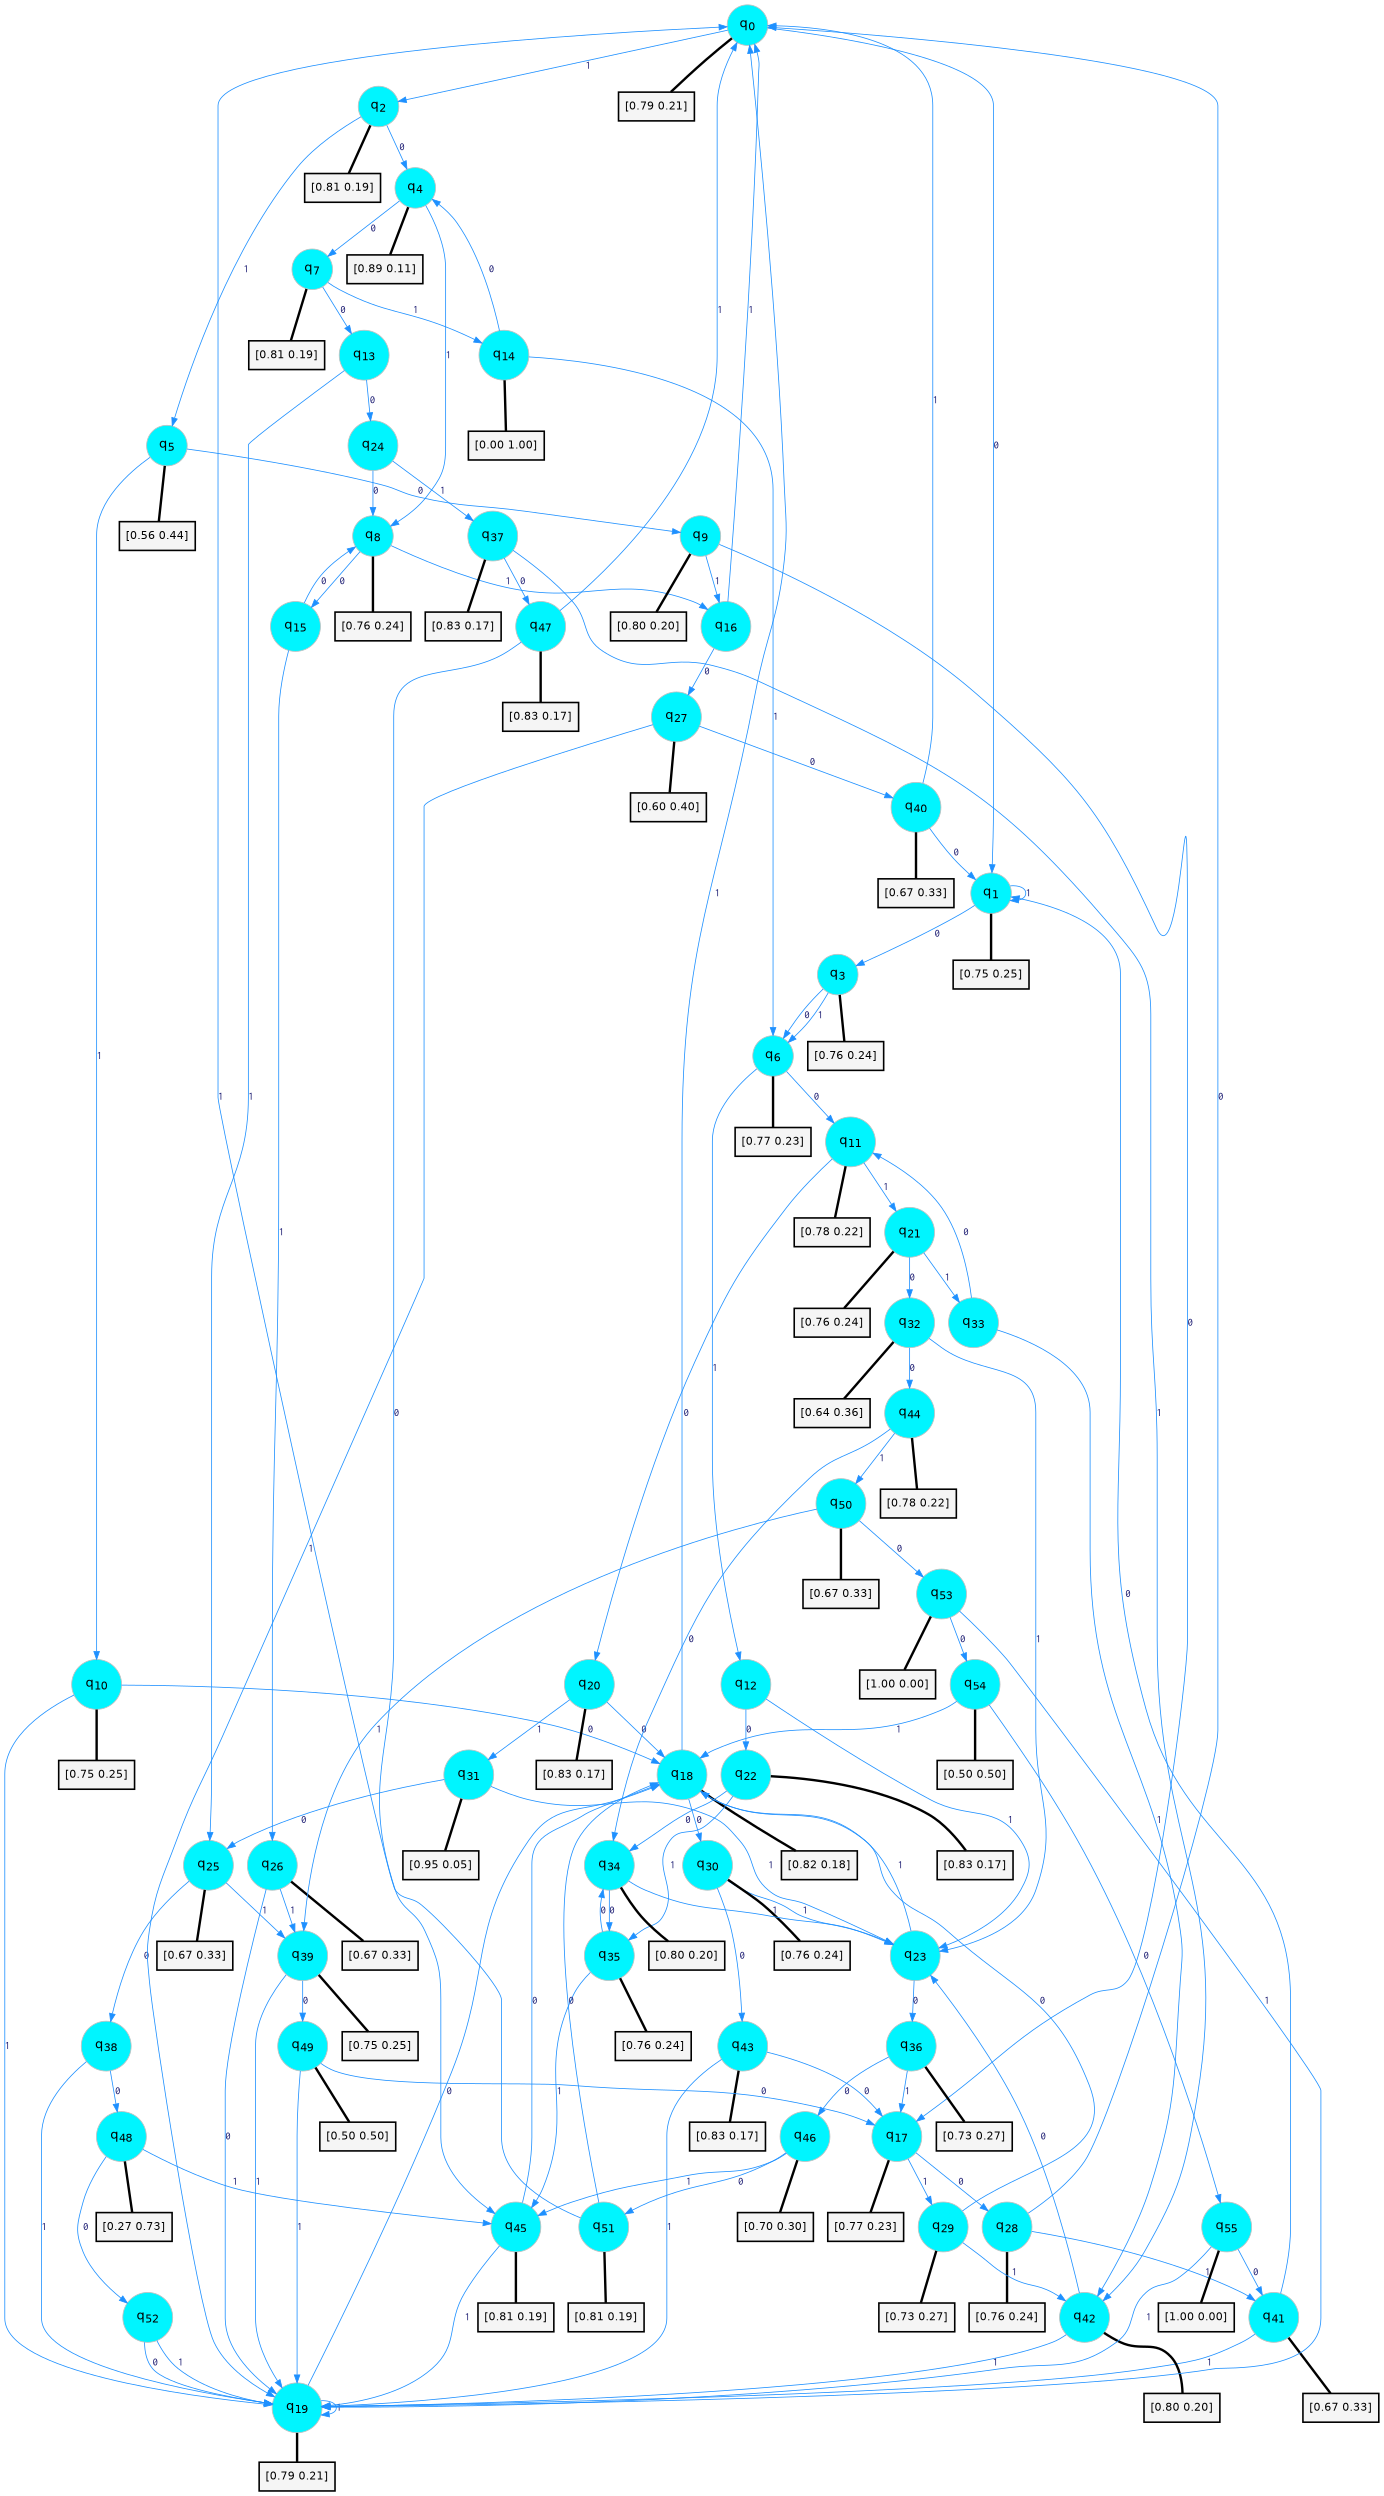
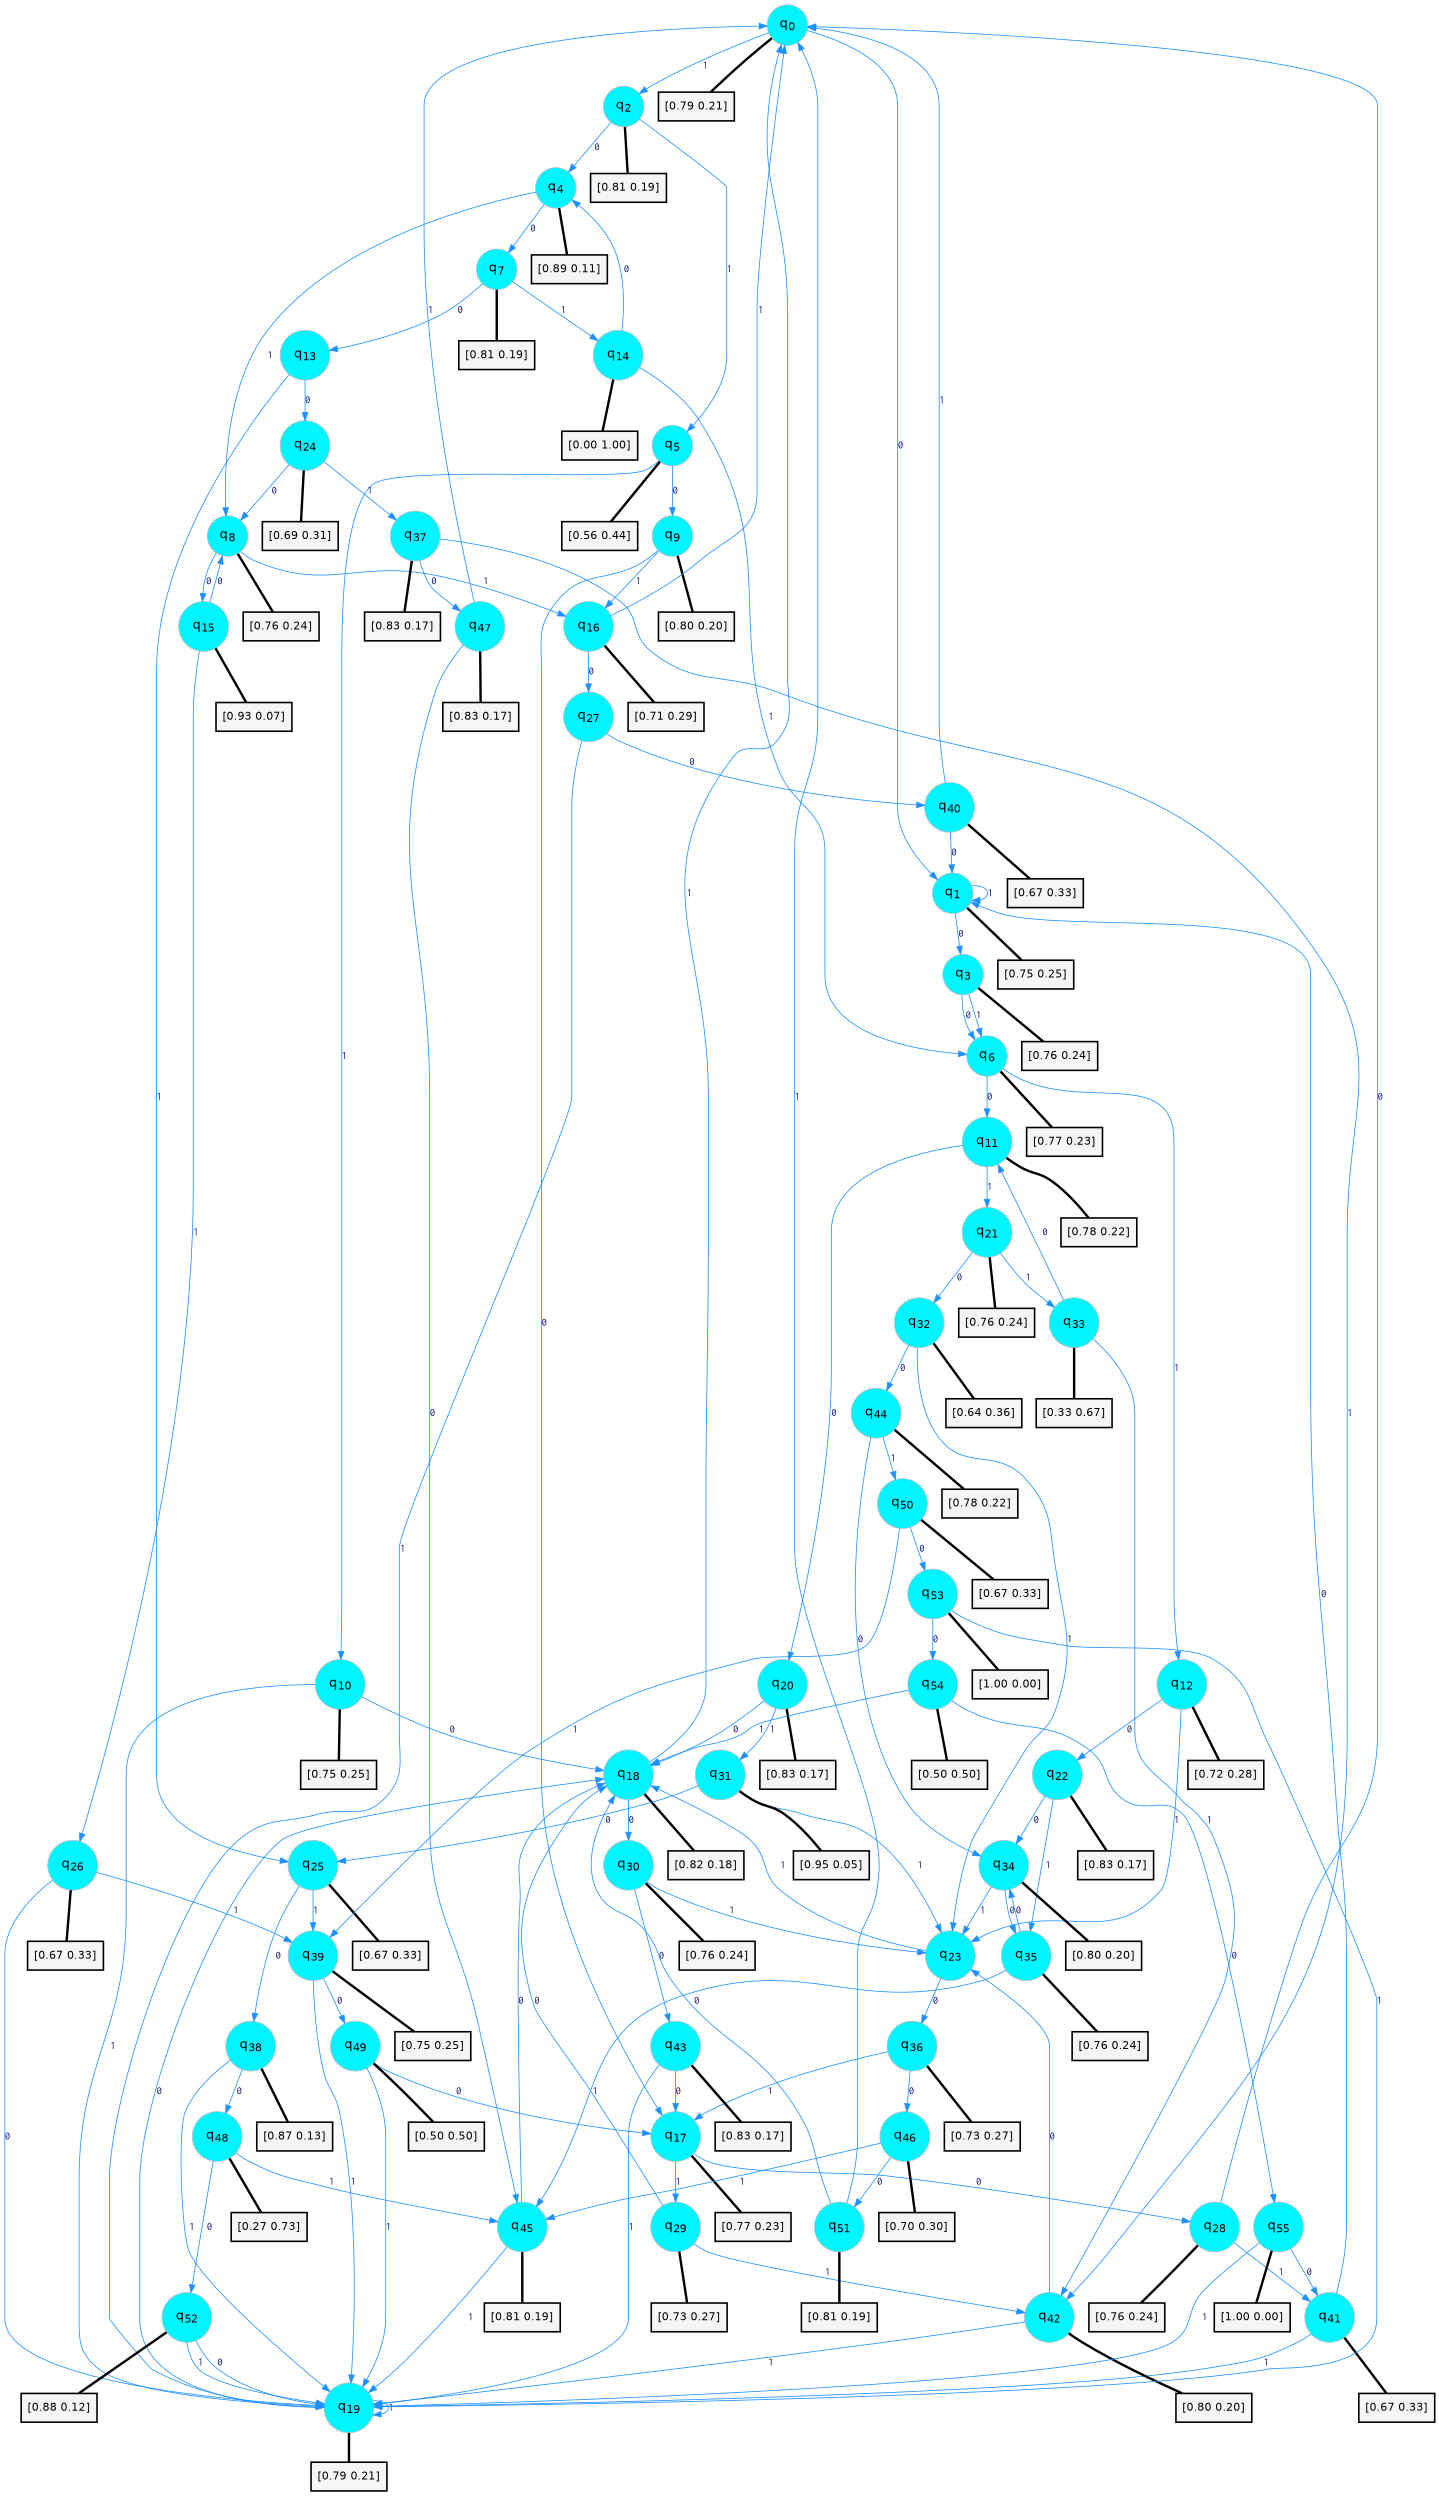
none -> (300, 536)
none -> (254, 717)
none -> (666, 717)
(668, 807) -> none
none -> (1074, 1413)
none -> (1226, 1775)
none -> (295, 2137)
none -> (59, 2408)
